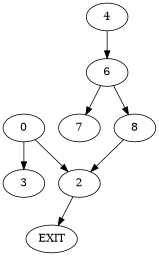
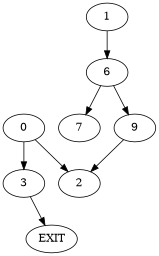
(107, 17) -> (107, 17)
(135, 128) -> (135, 128)
(67, 208) -> (36, 208)
